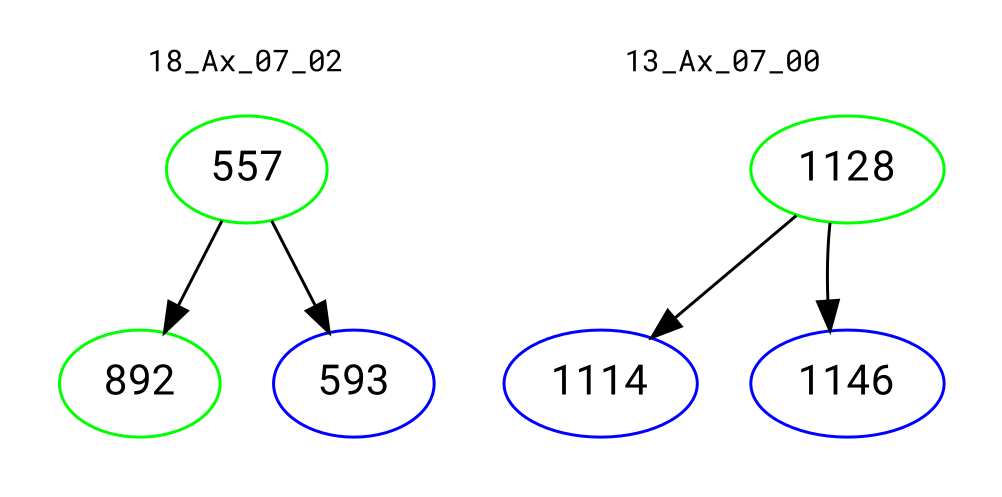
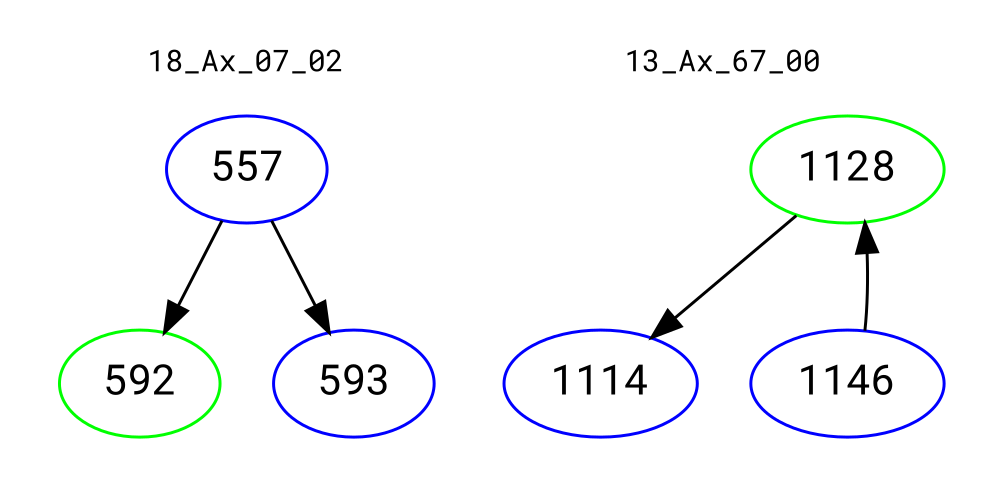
(724, 64) -> (724, 64)
(247, 169) -> (247, 169)
(828, 262) -> (867, 292)
(140, 384) -> (140, 384)
